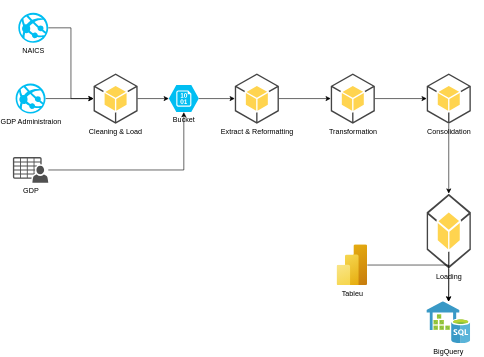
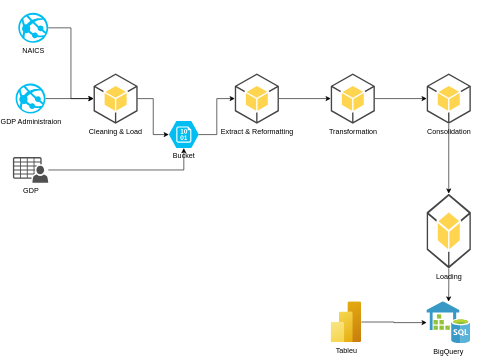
(184, 99) -> (184, 135)
(352, 265) -> (346, 322)
